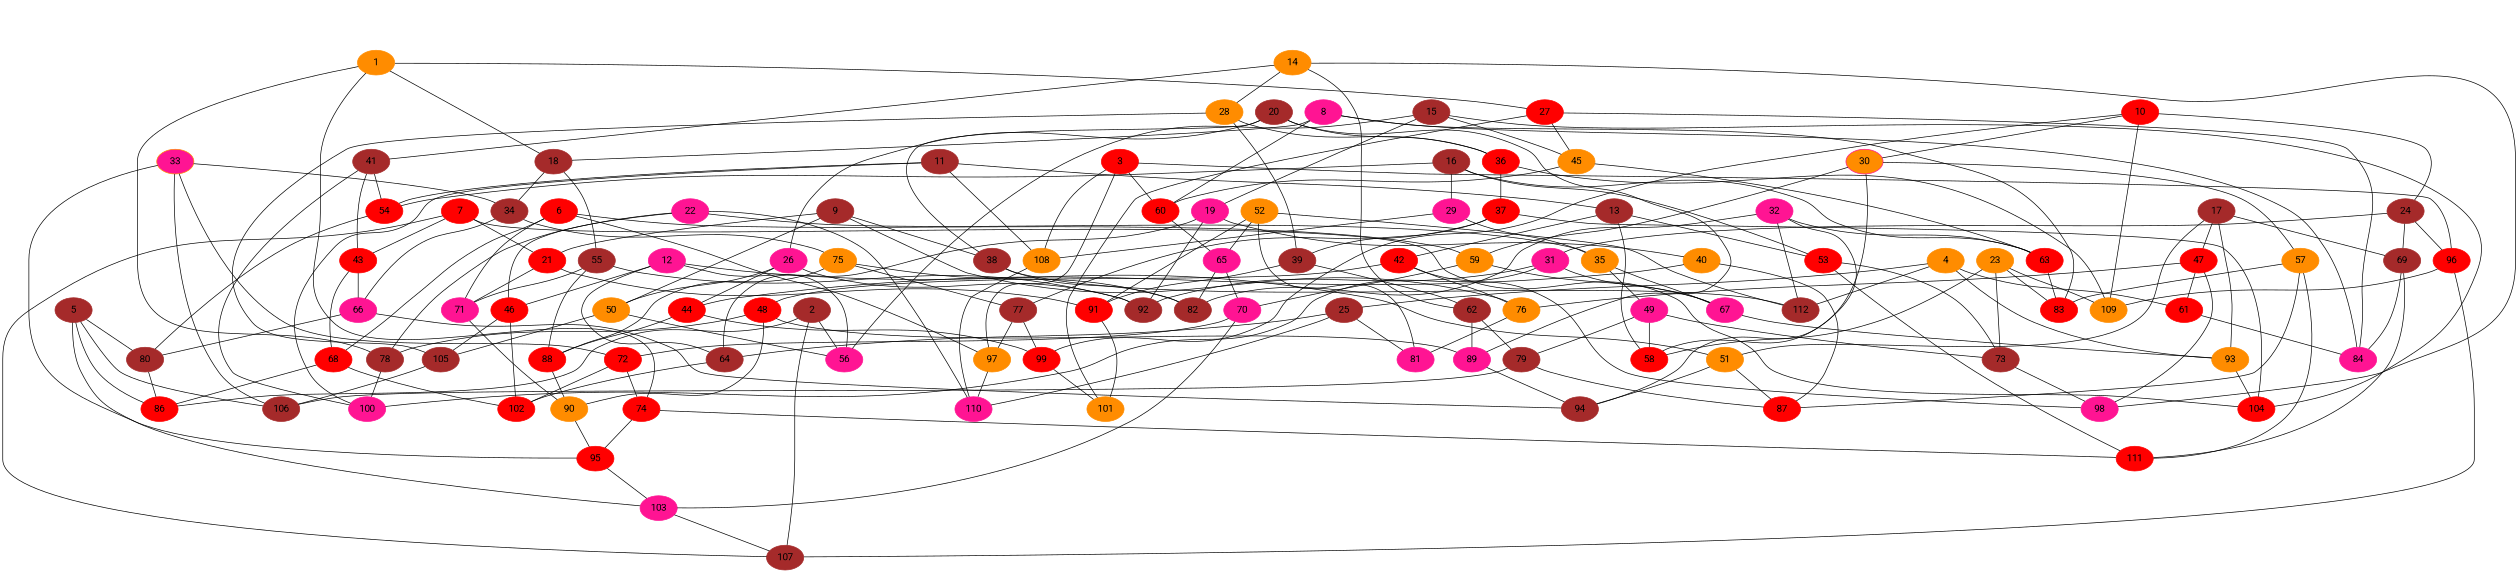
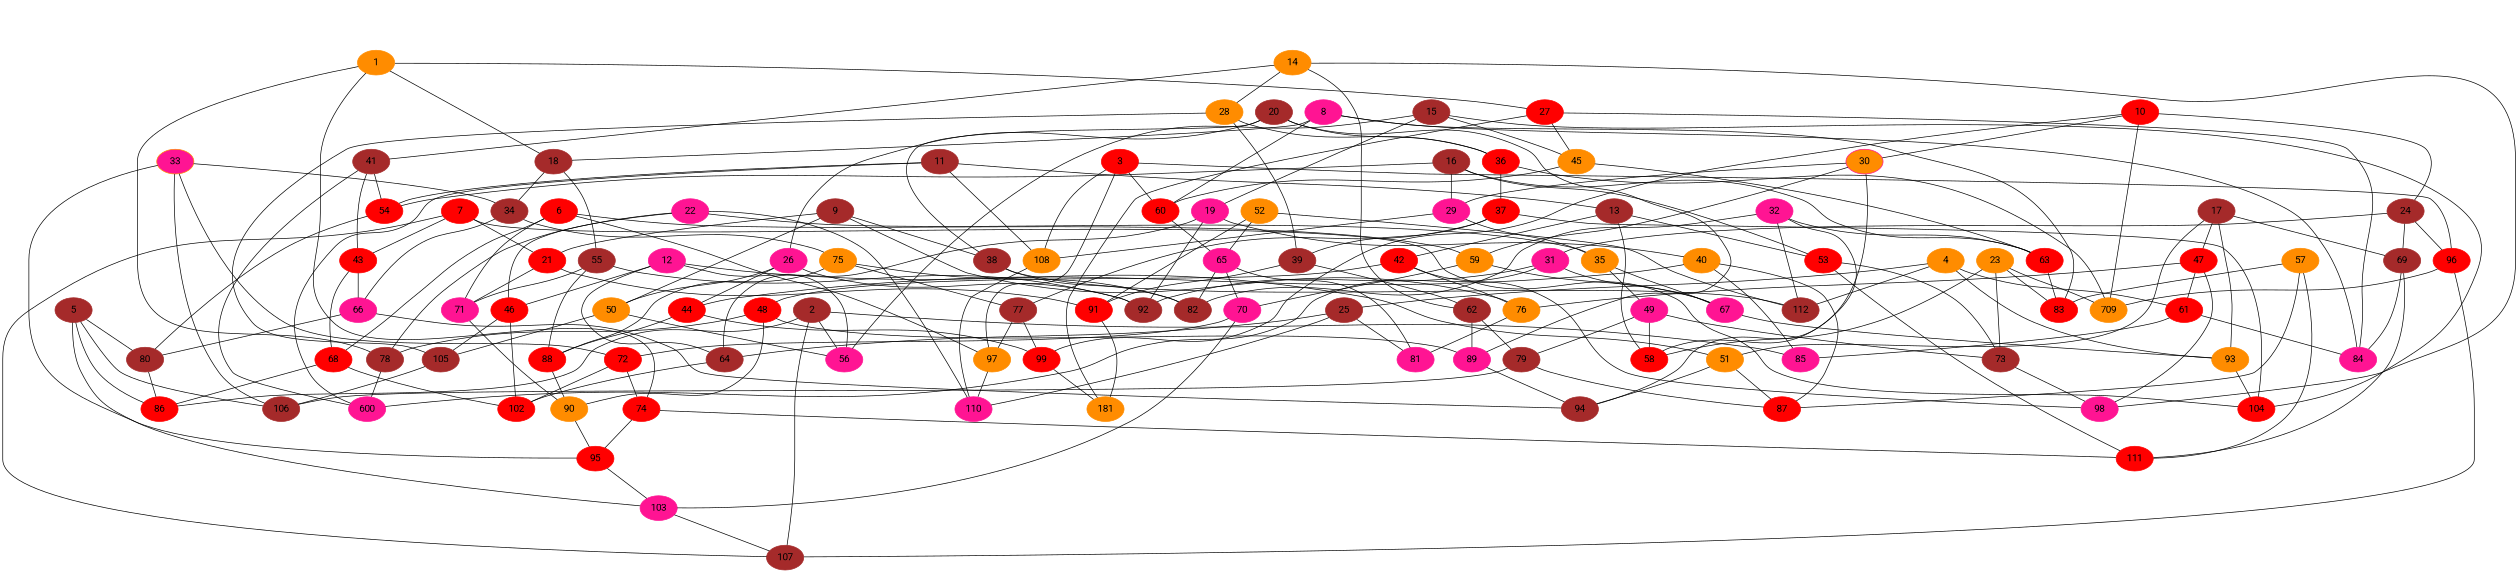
(2100, 172) -> (1741, 169)
(1333, 286) -> (1336, 284)
(2109, 310) -> (2109, 310)
none -> (1801, 360)
(367, 409) -> (367, 409)
(1106, 409) -> (1106, 409)
